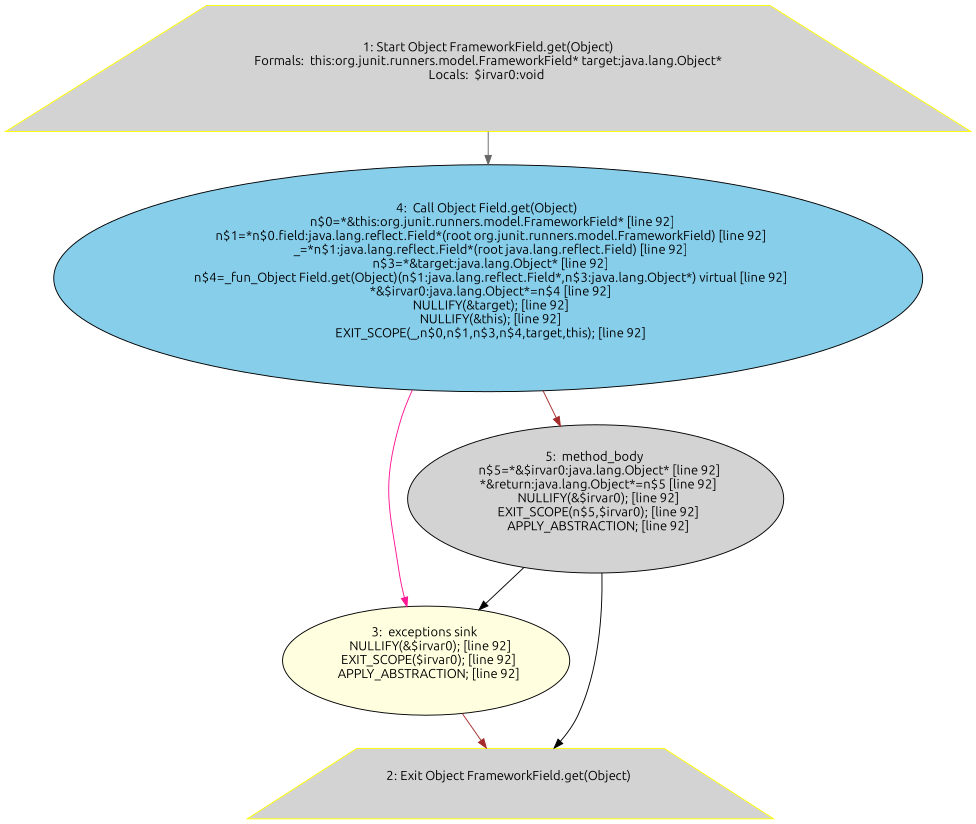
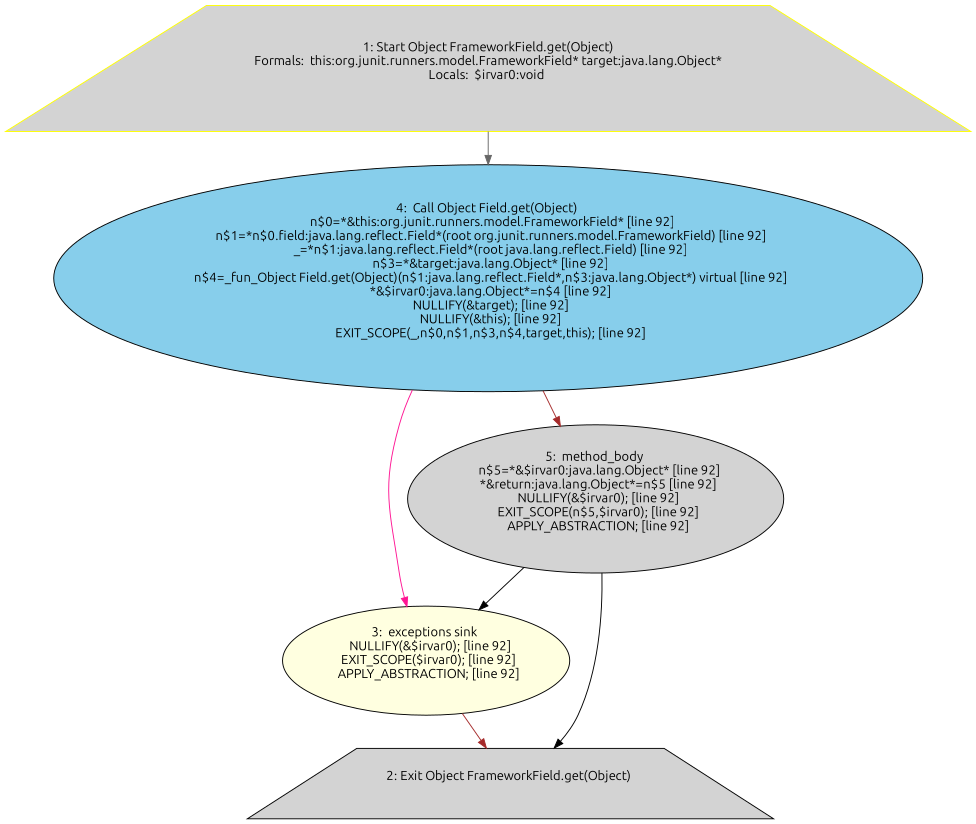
(510, 784) -> (510, 784)
